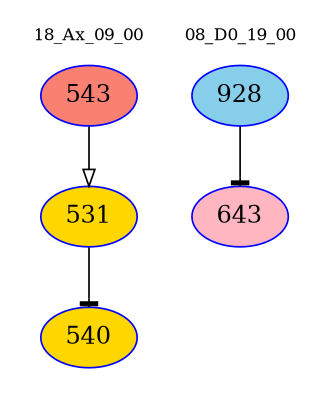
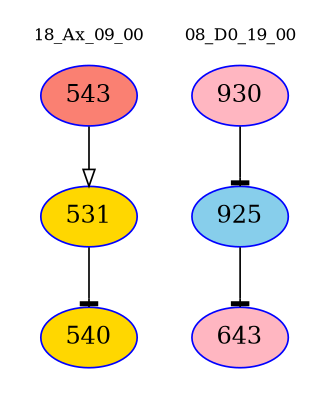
(240, 96) -> (240, 217)
none -> (240, 96)
